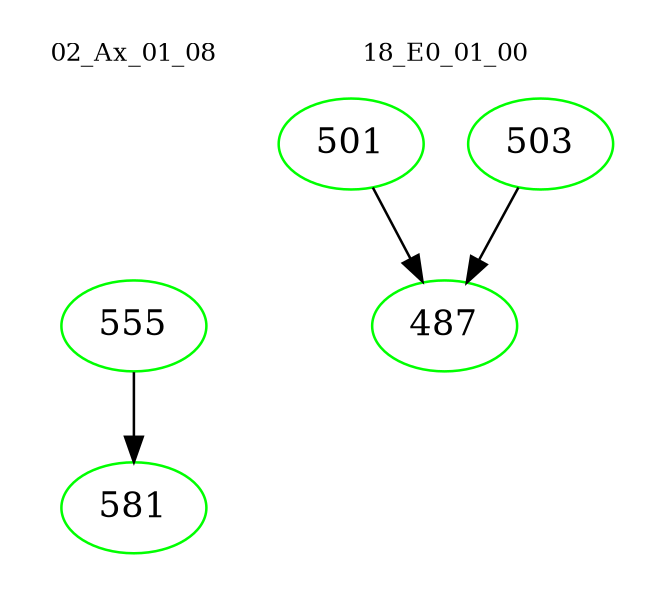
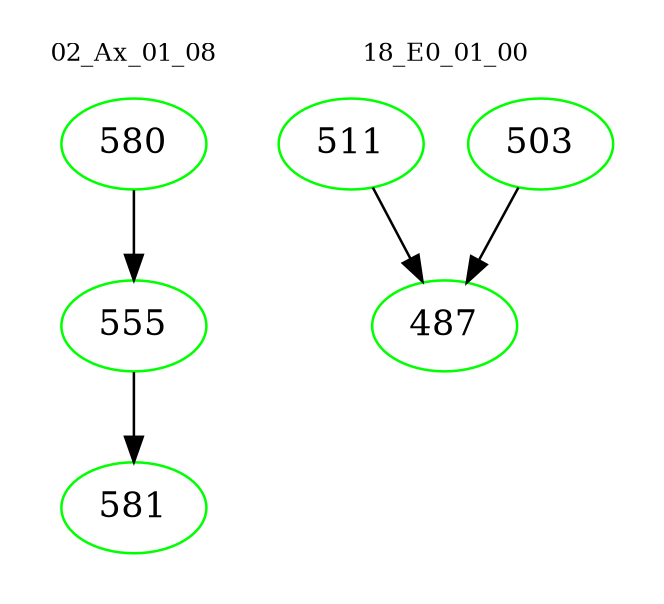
none -> (134, 144)
(351, 144) -> (351, 144)
